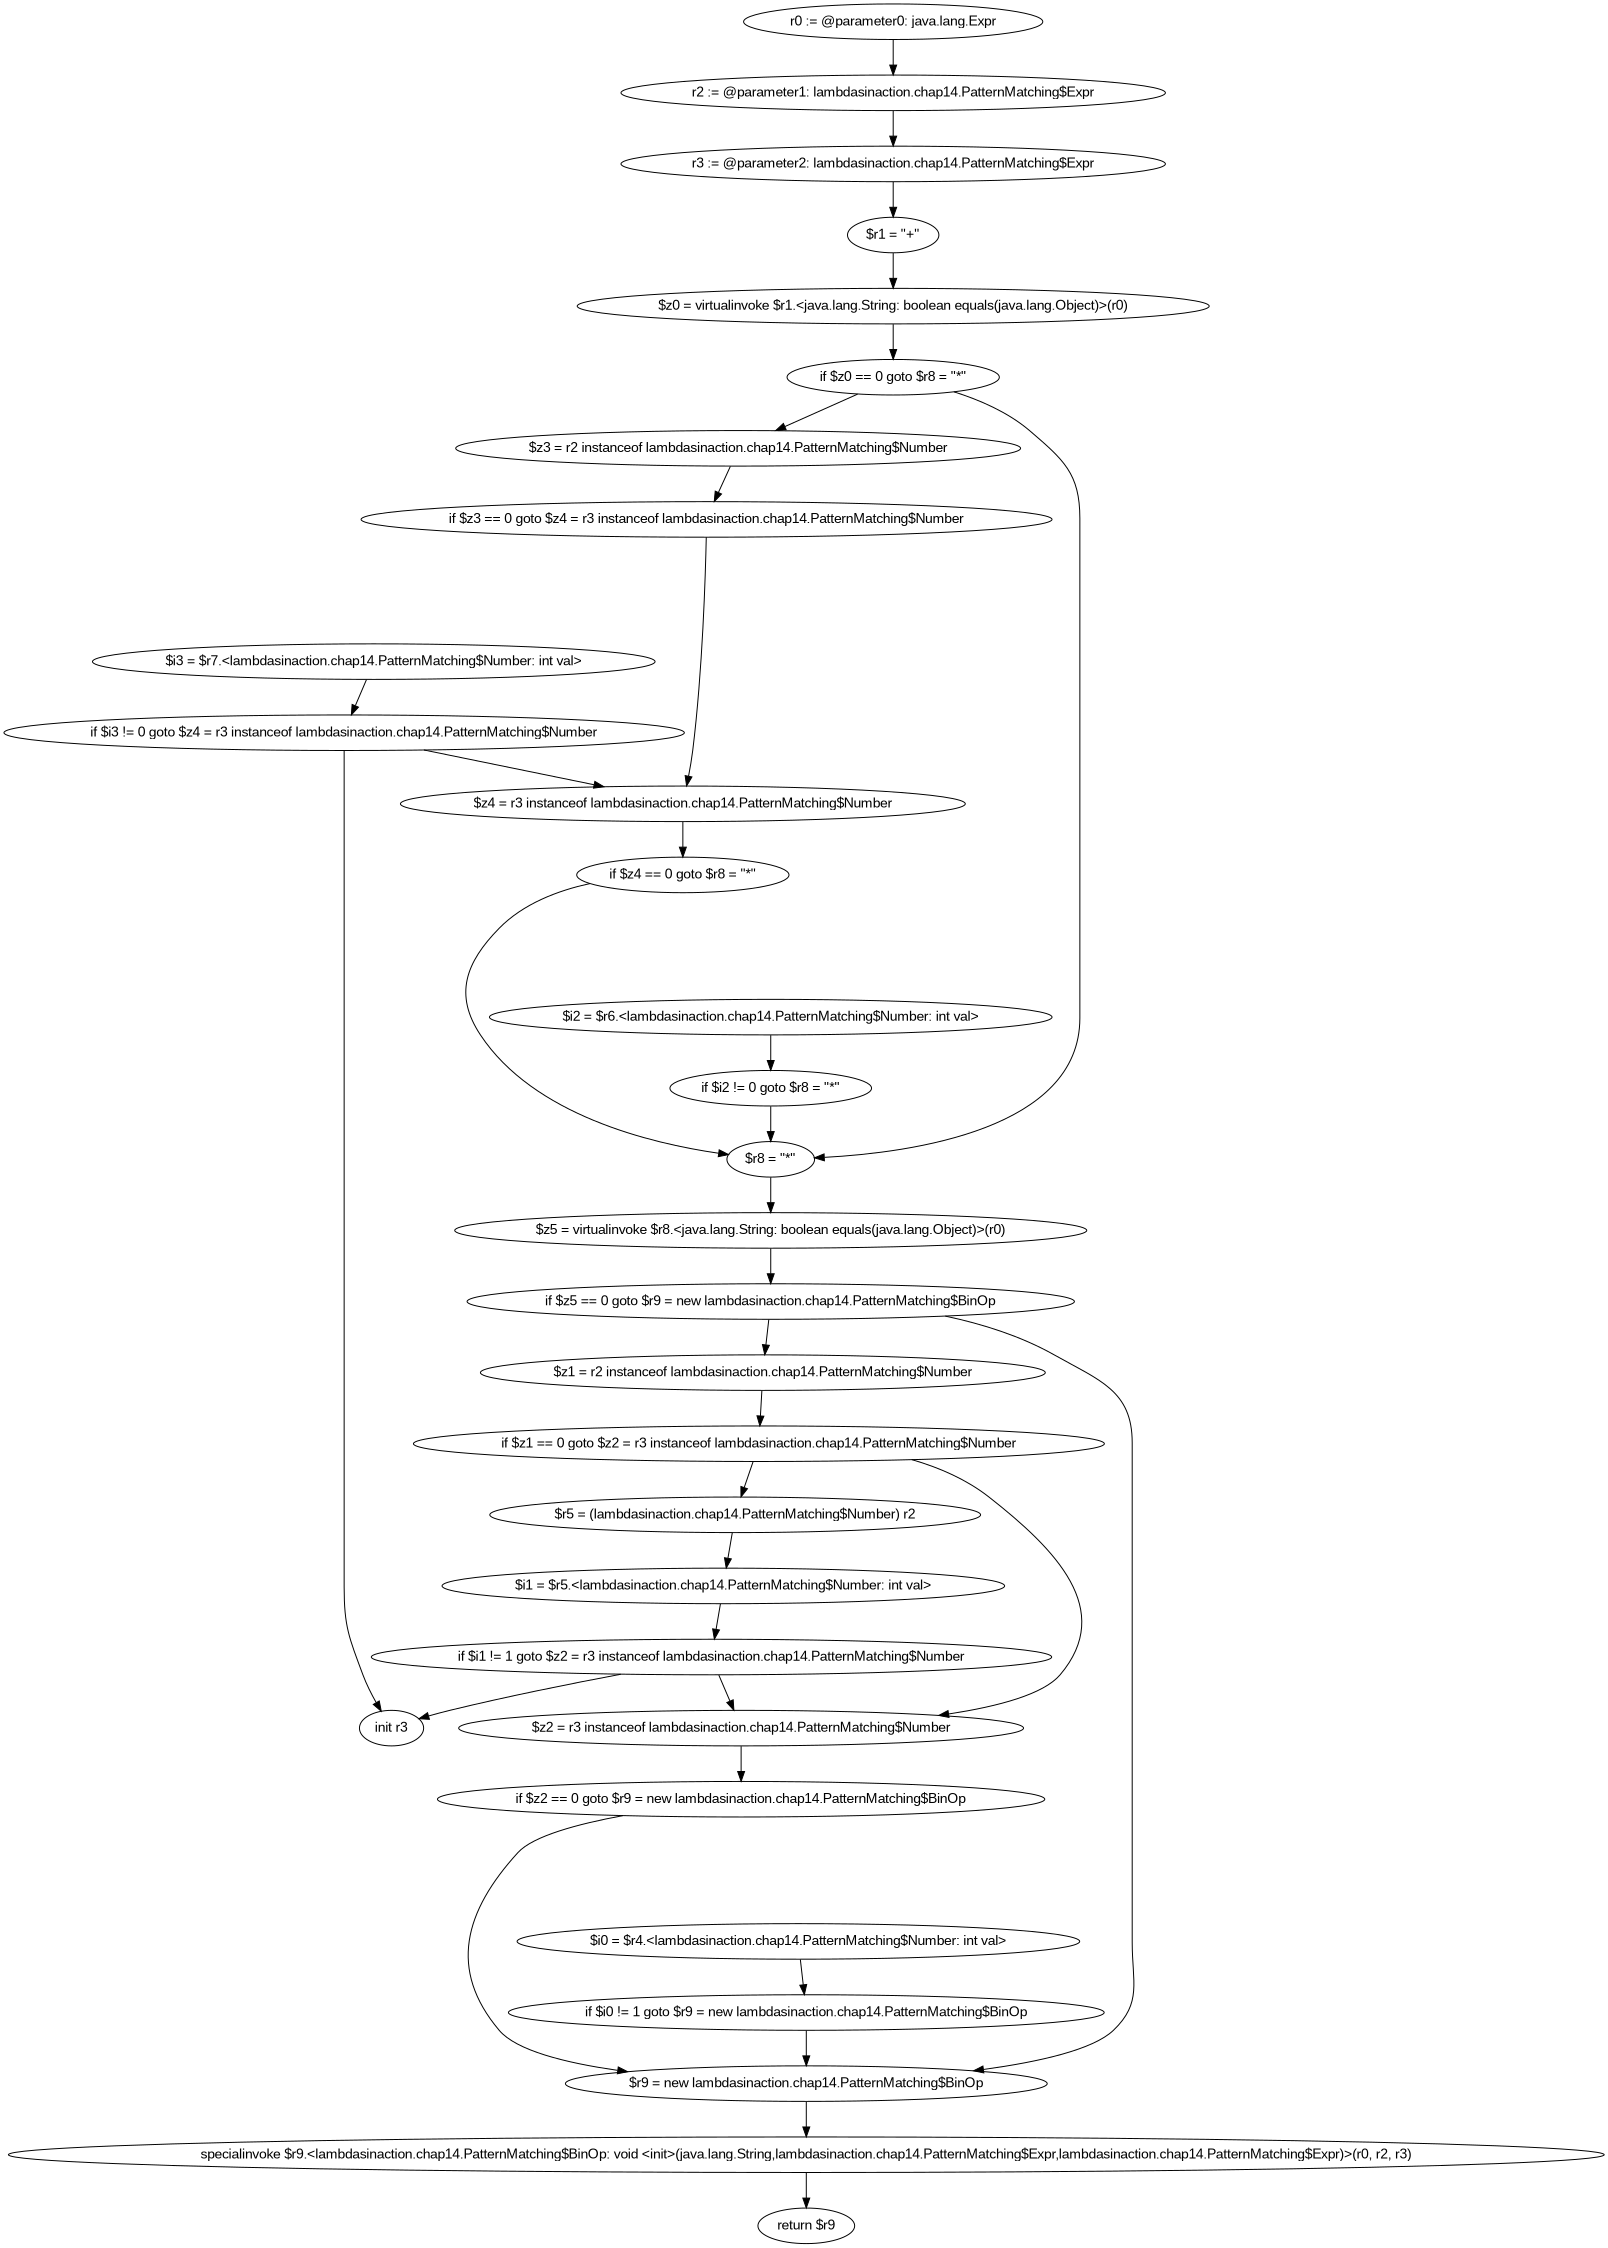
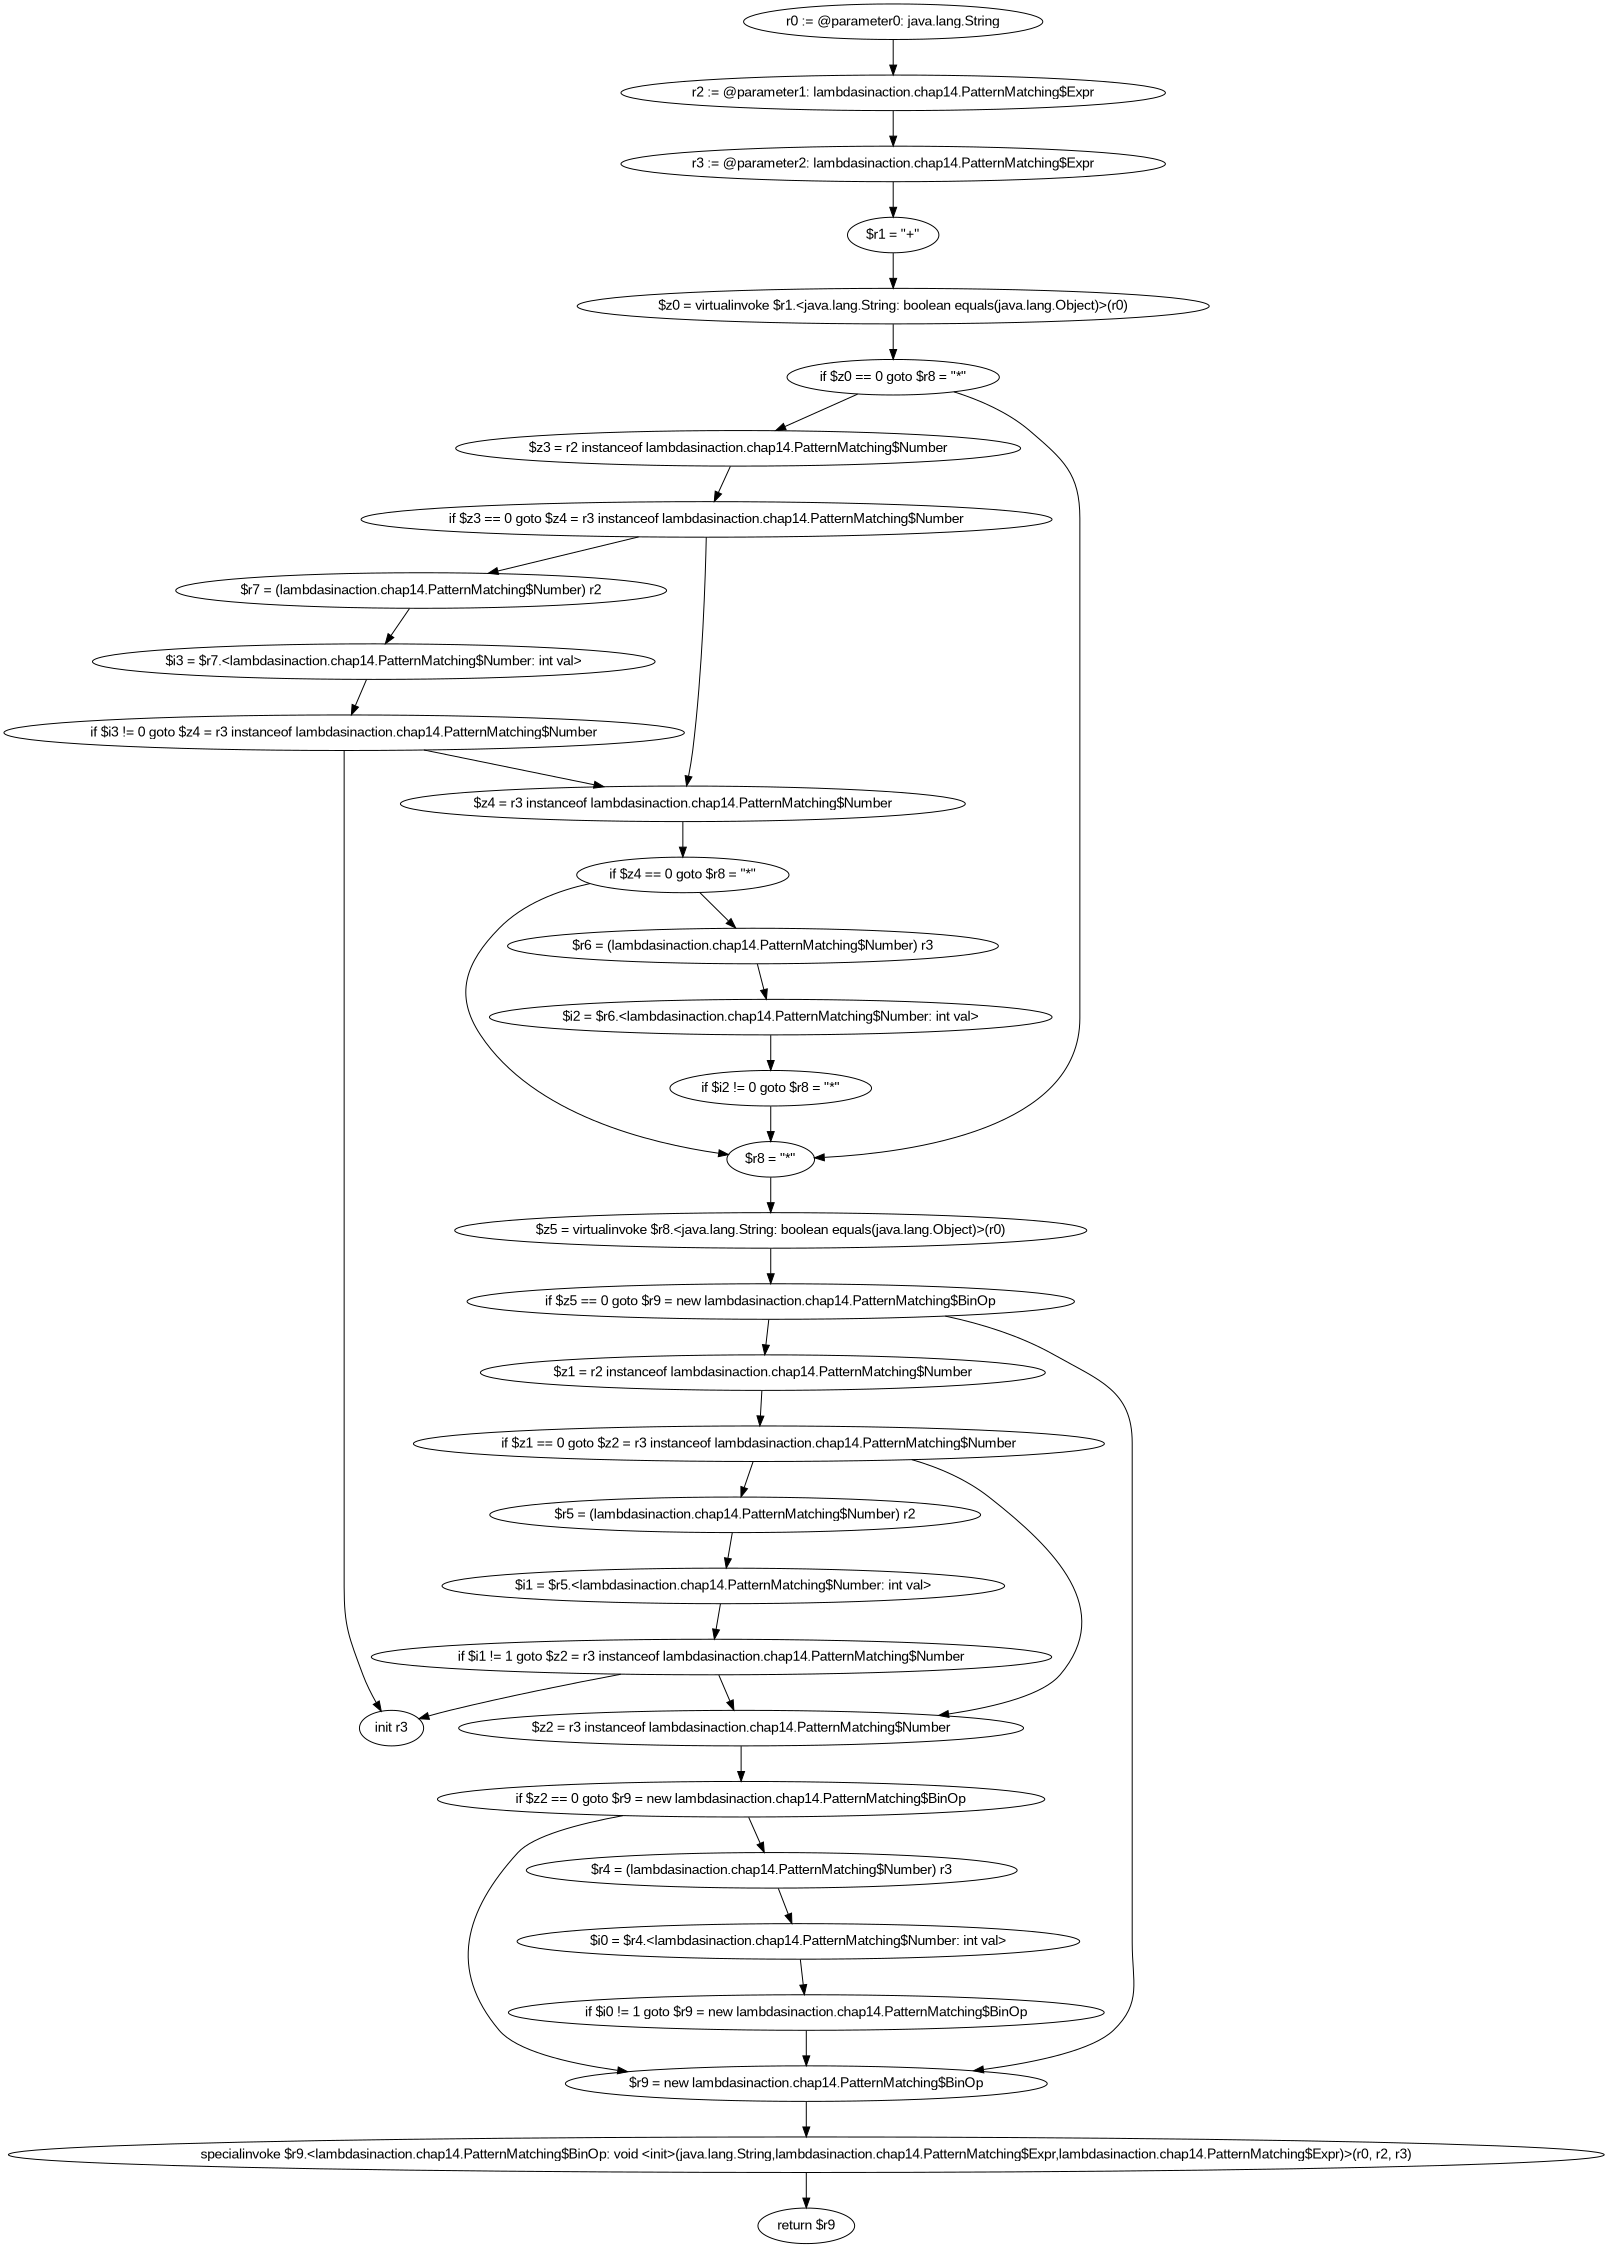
(893, 22) -> (893, 22)
none -> (421, 591)
none -> (753, 946)
none -> (772, 1870)
